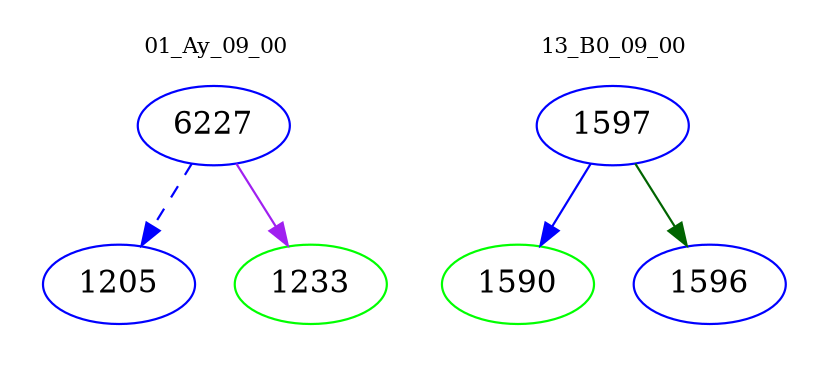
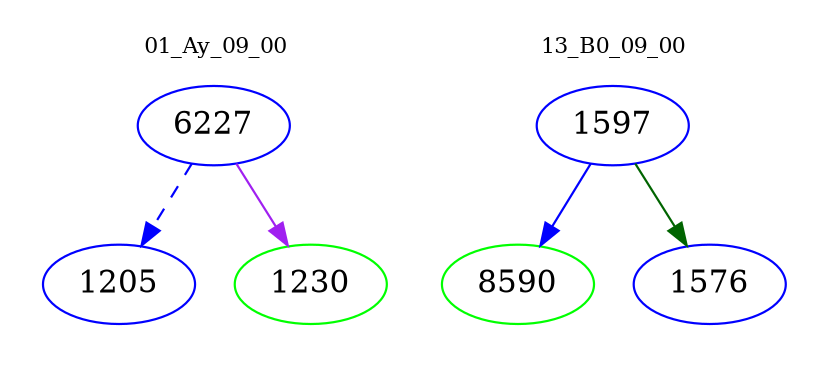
(311, 284) -> (311, 284)
(518, 284) -> (518, 284)
(710, 284) -> (710, 284)
